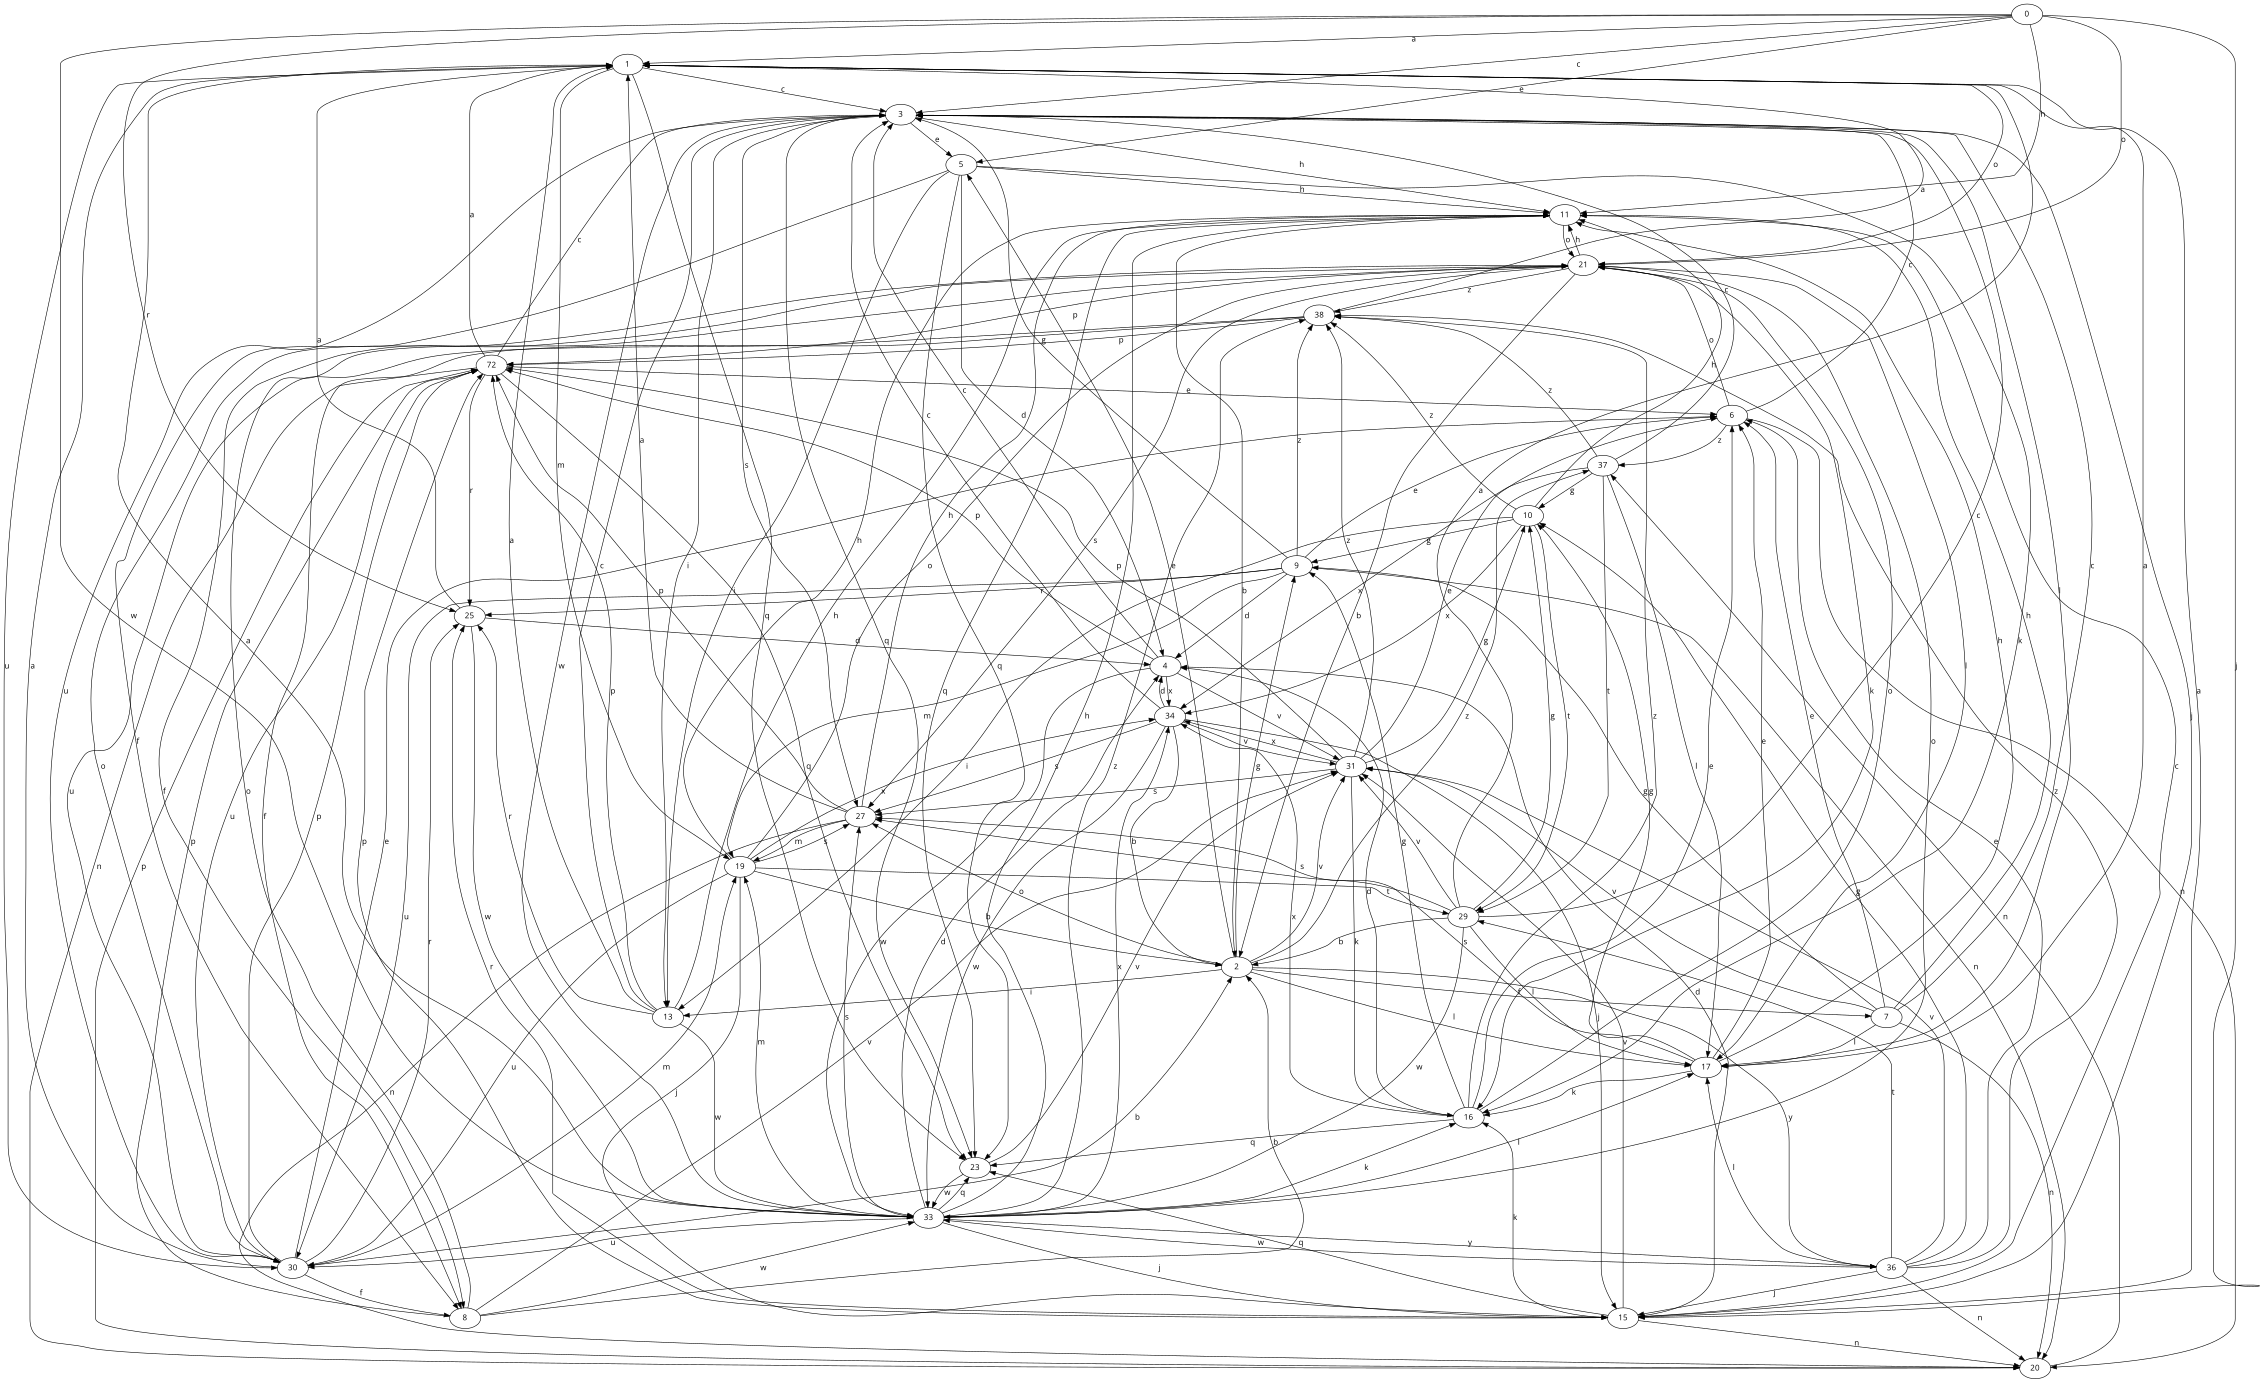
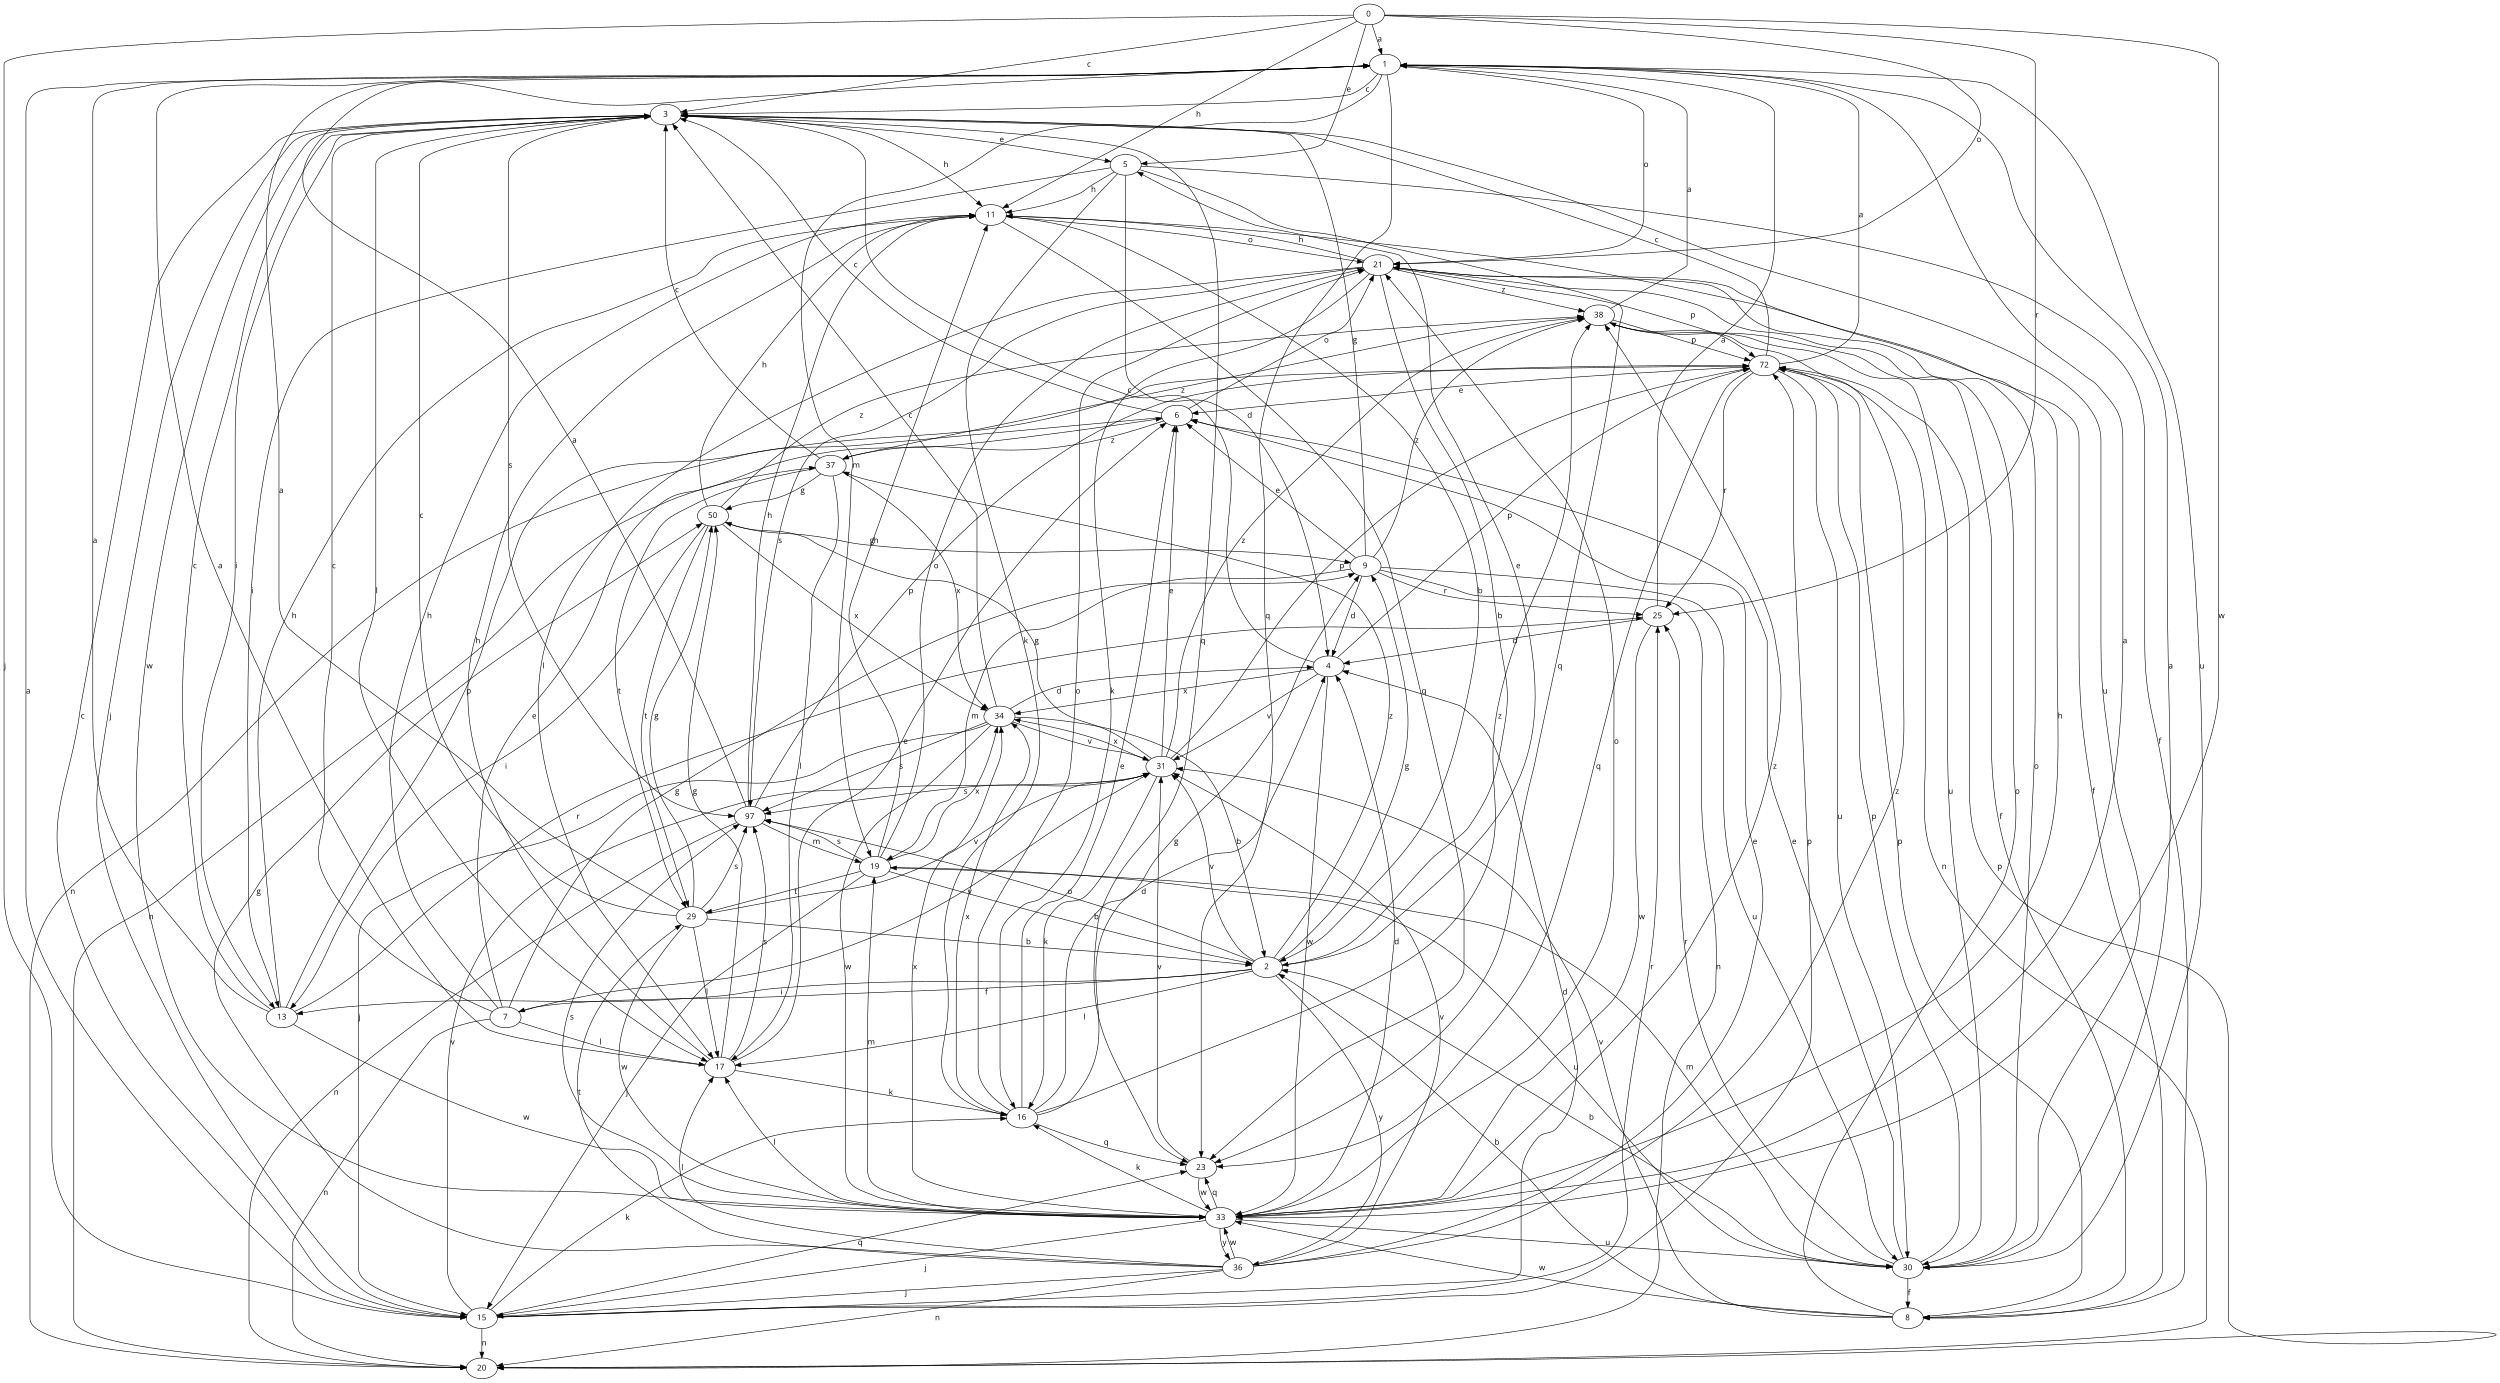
(1528, 516) -> (713, 516)
(2175, 748) -> (97, 618)
(861, 817) -> (750, 817)
